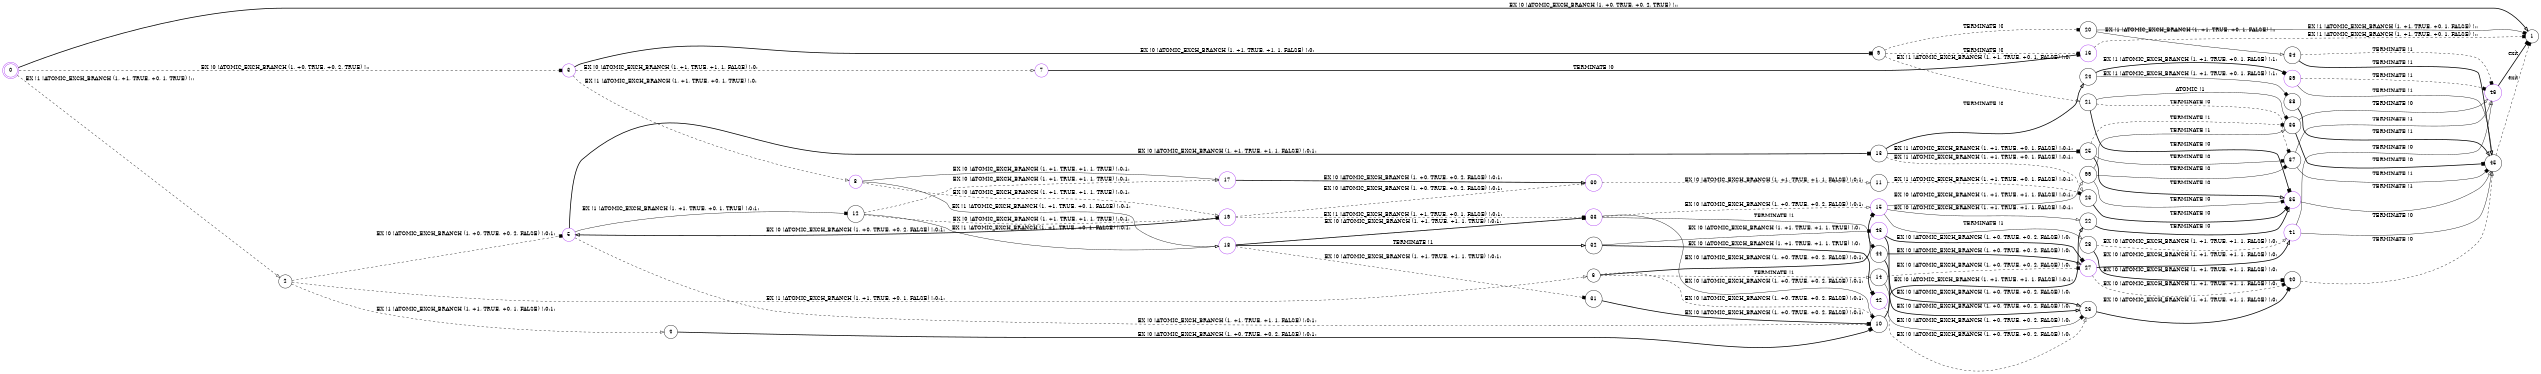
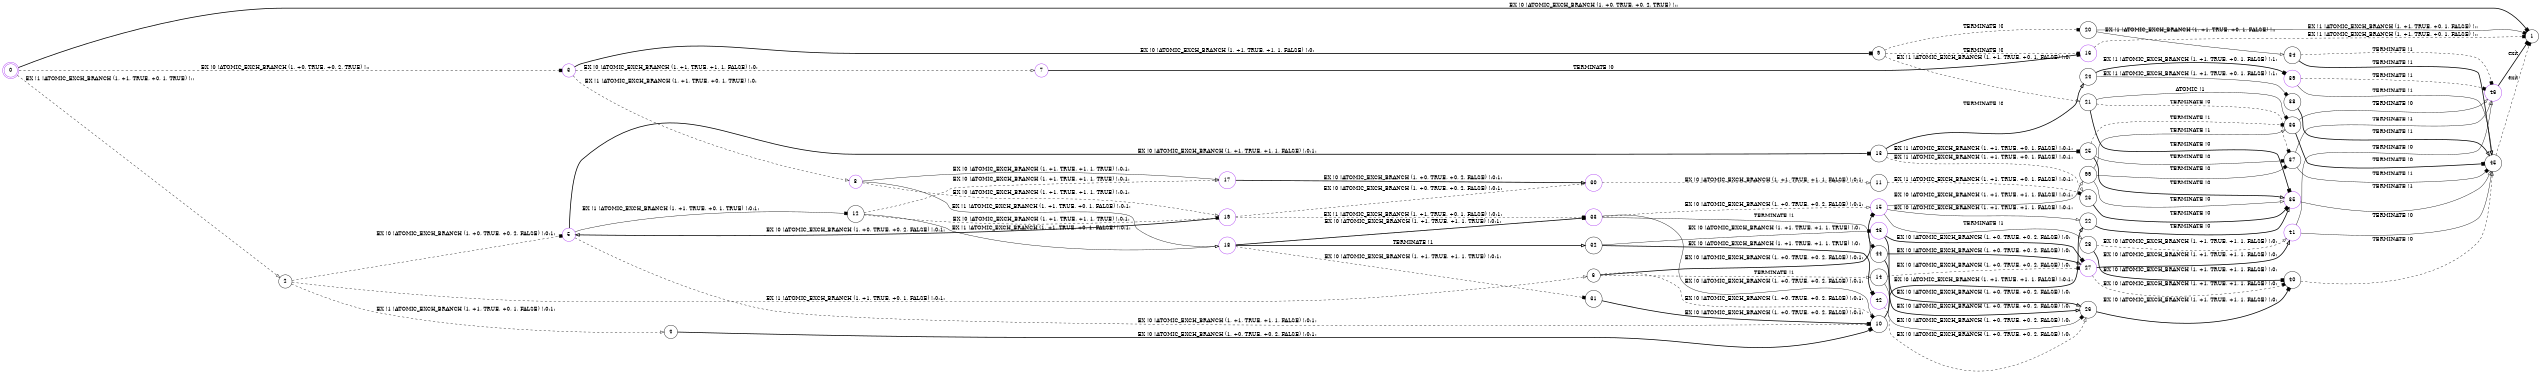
(1271, 8) -> (1271, 8)
(2180, 207) -> (2180, 207)
